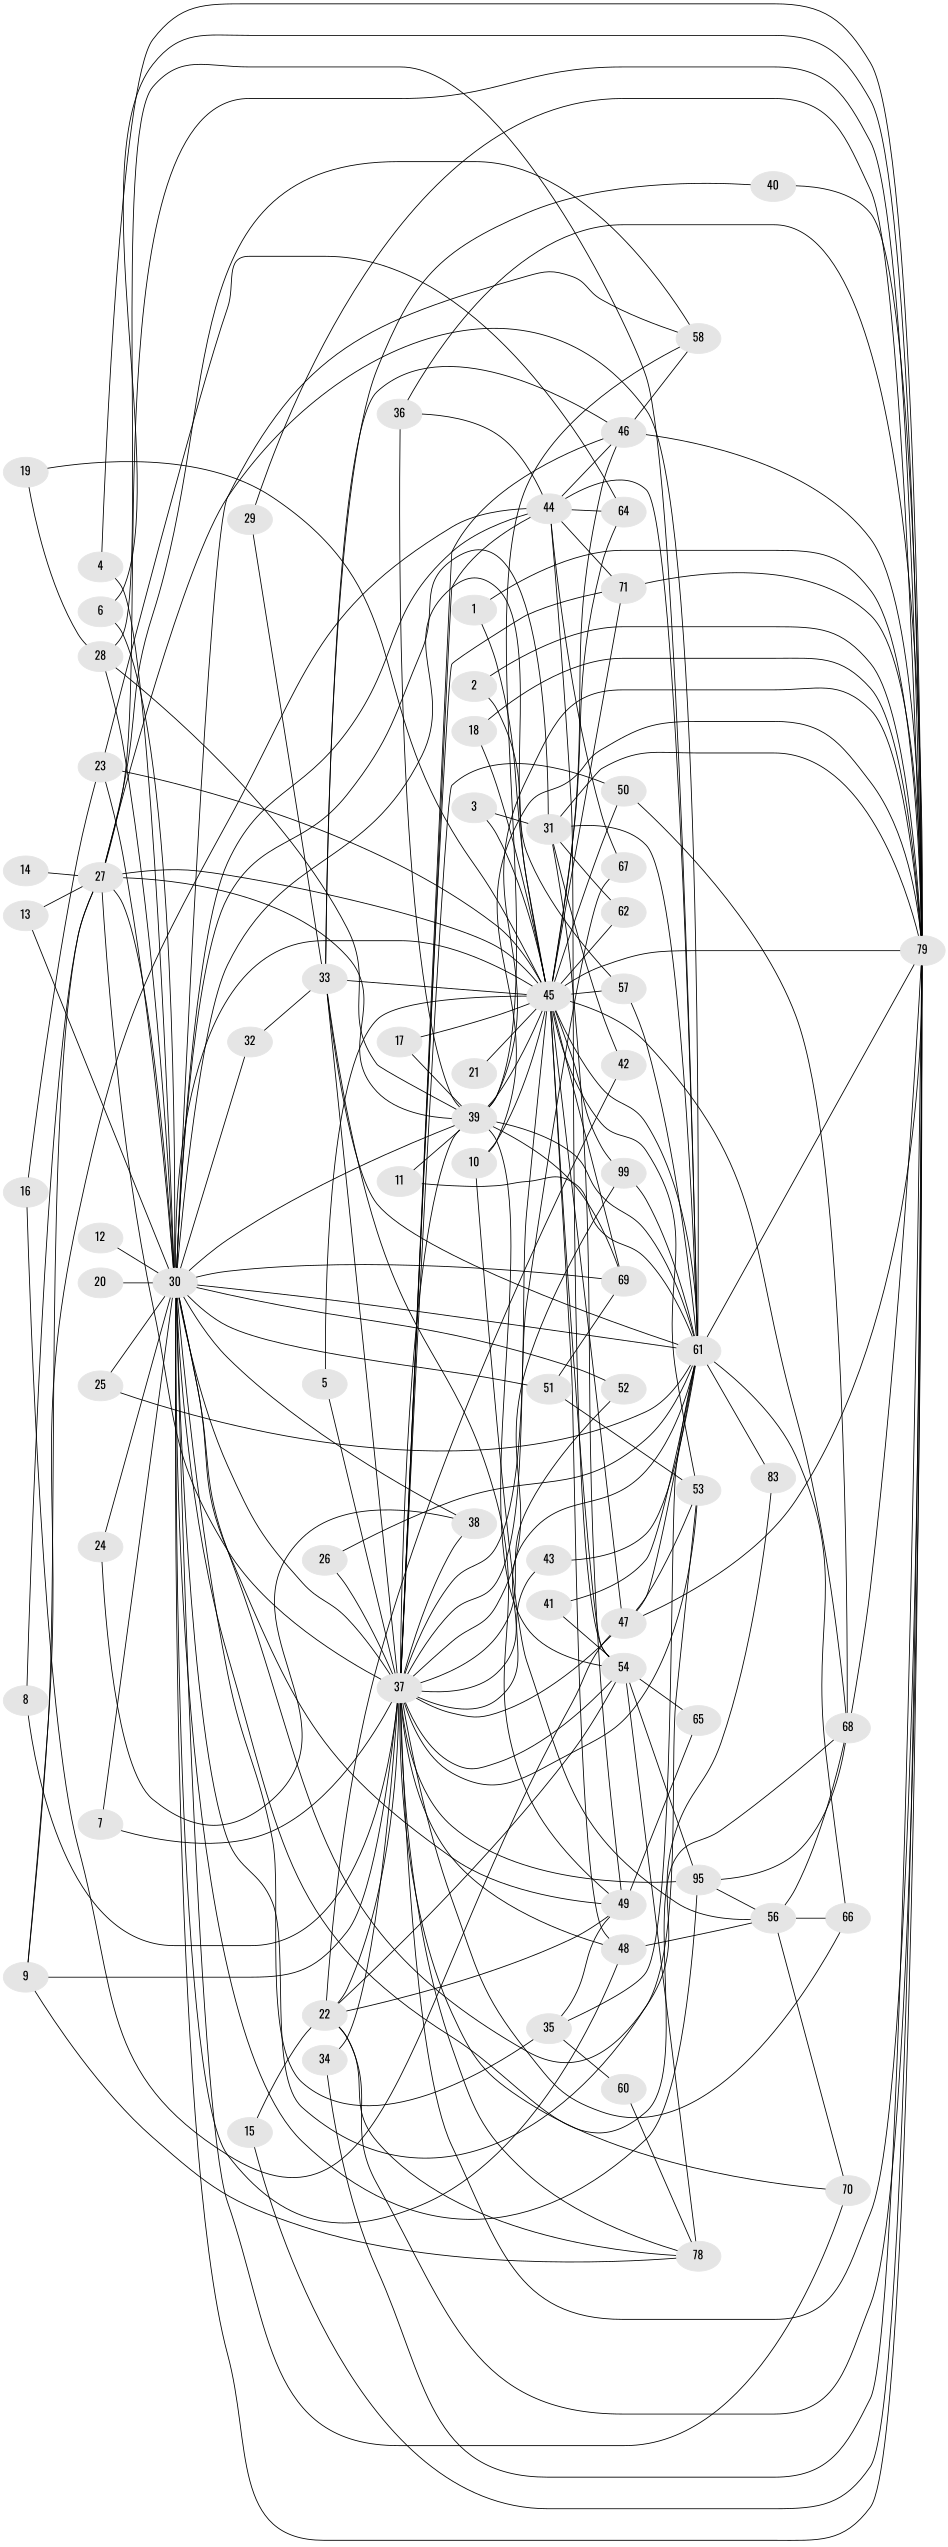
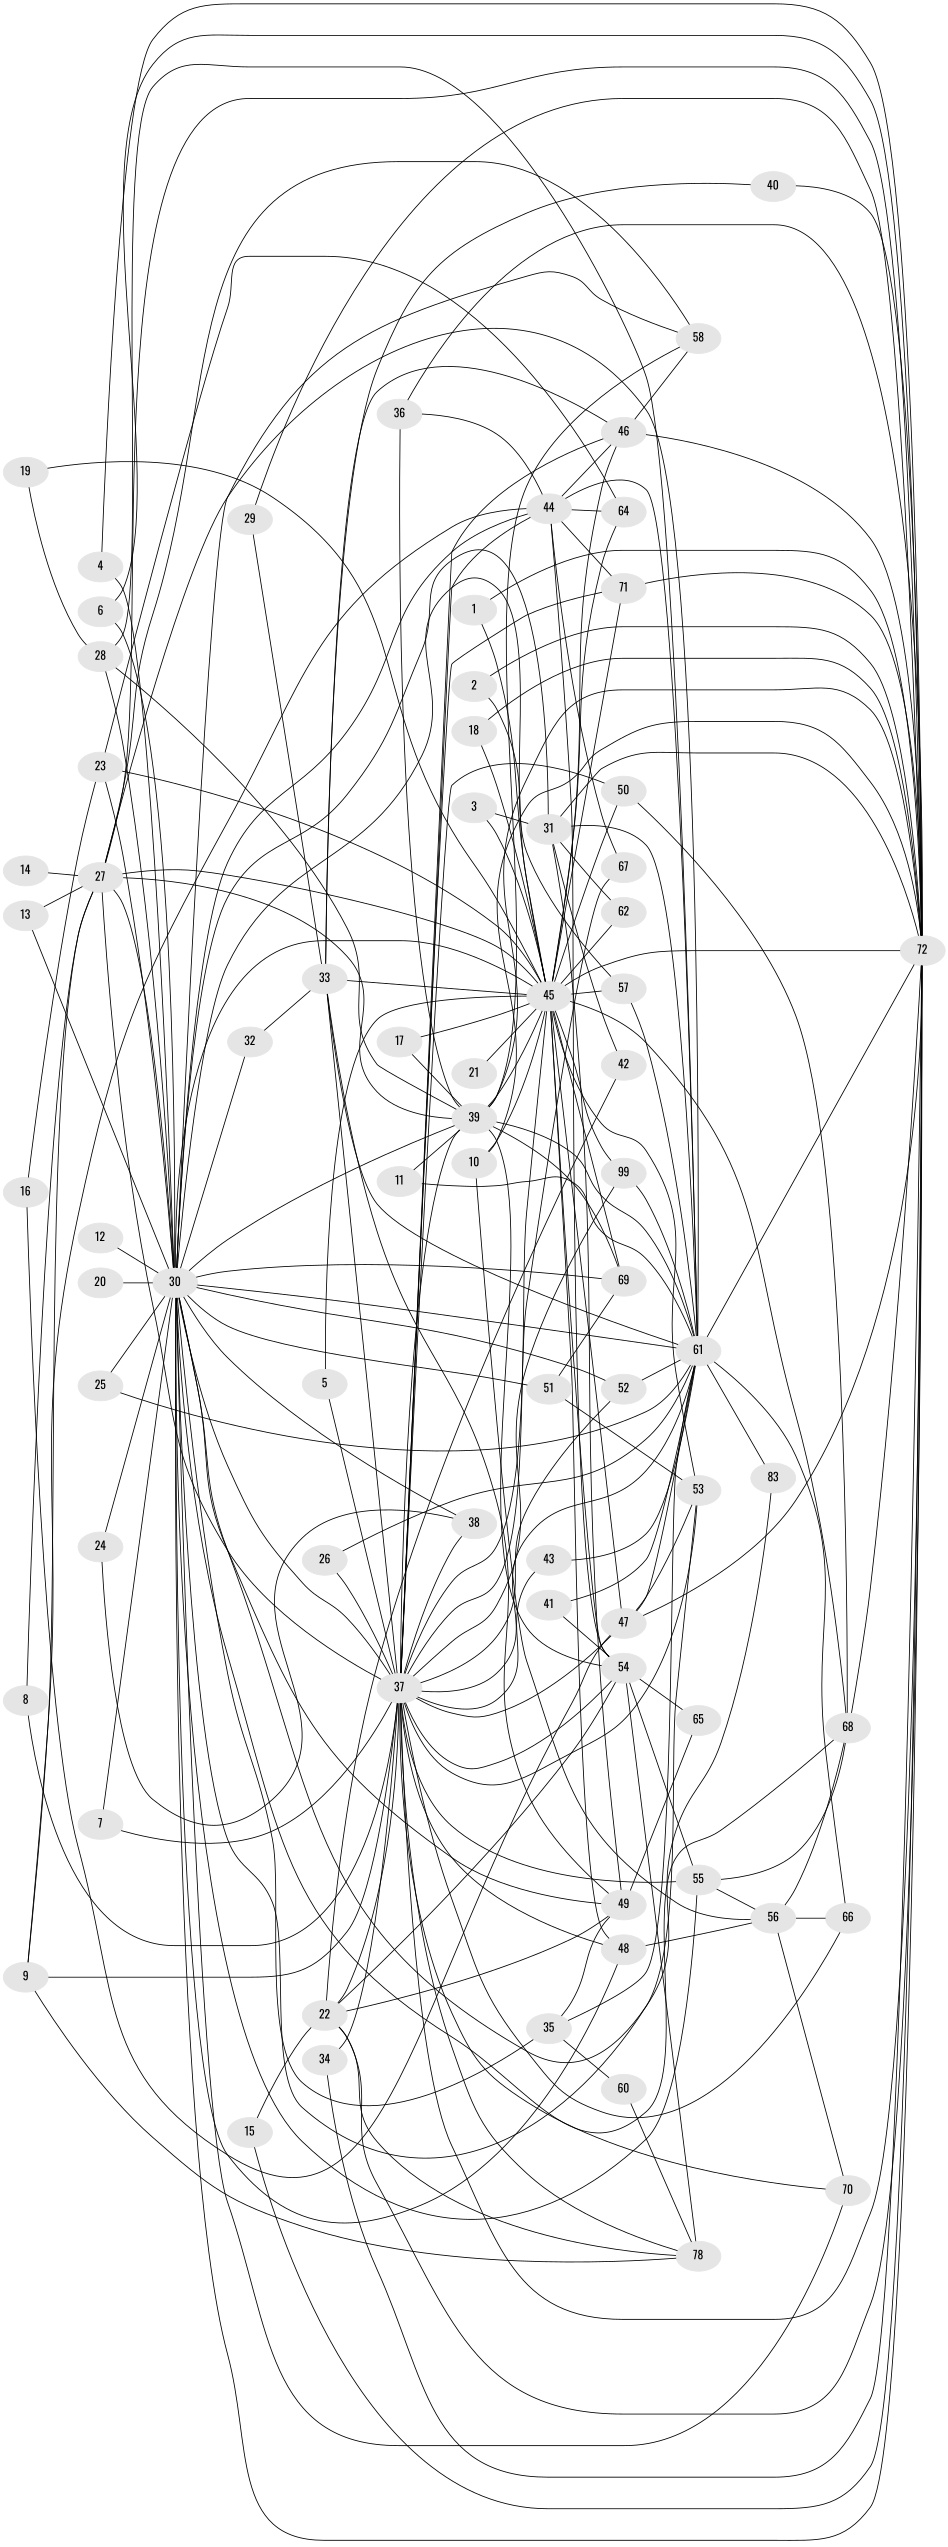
(923, 951) -> (923, 951)
(663, 1156) -> (661, 1370)
(698, 1880) -> (698, 1880)
